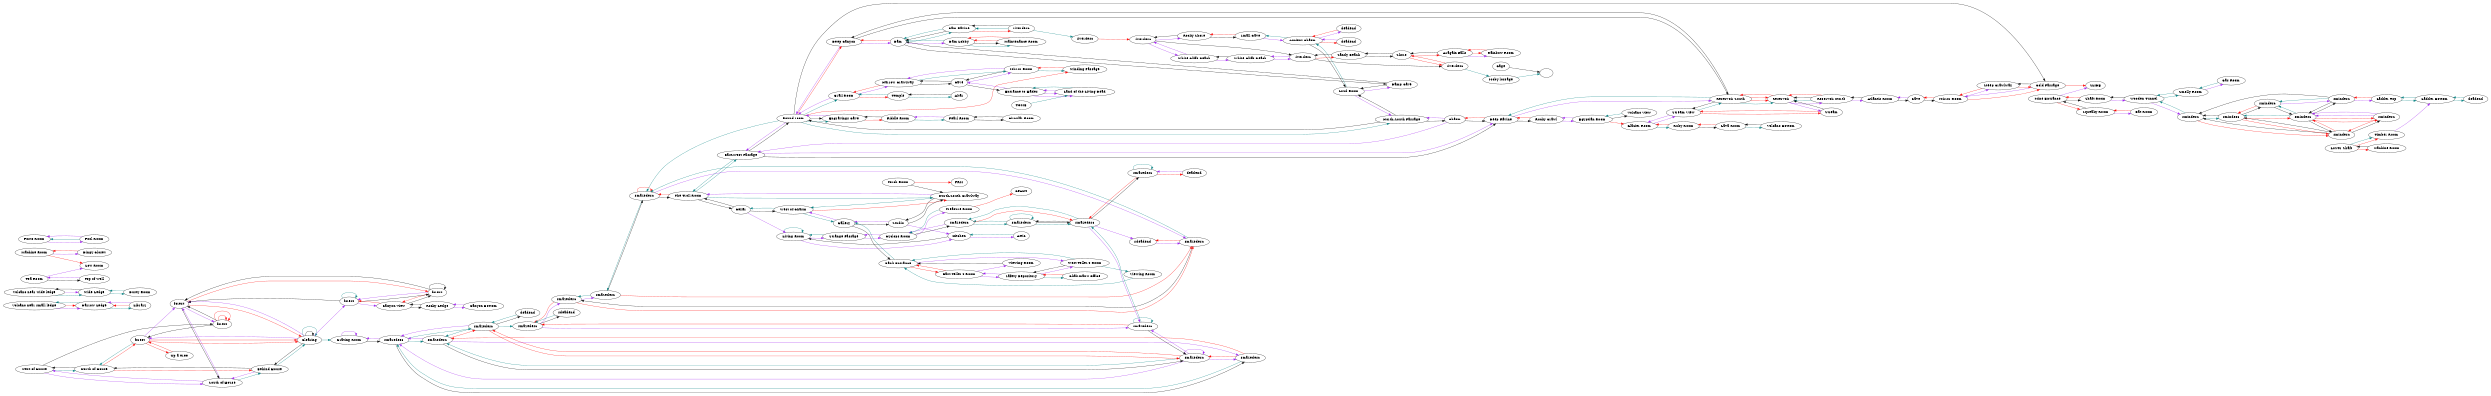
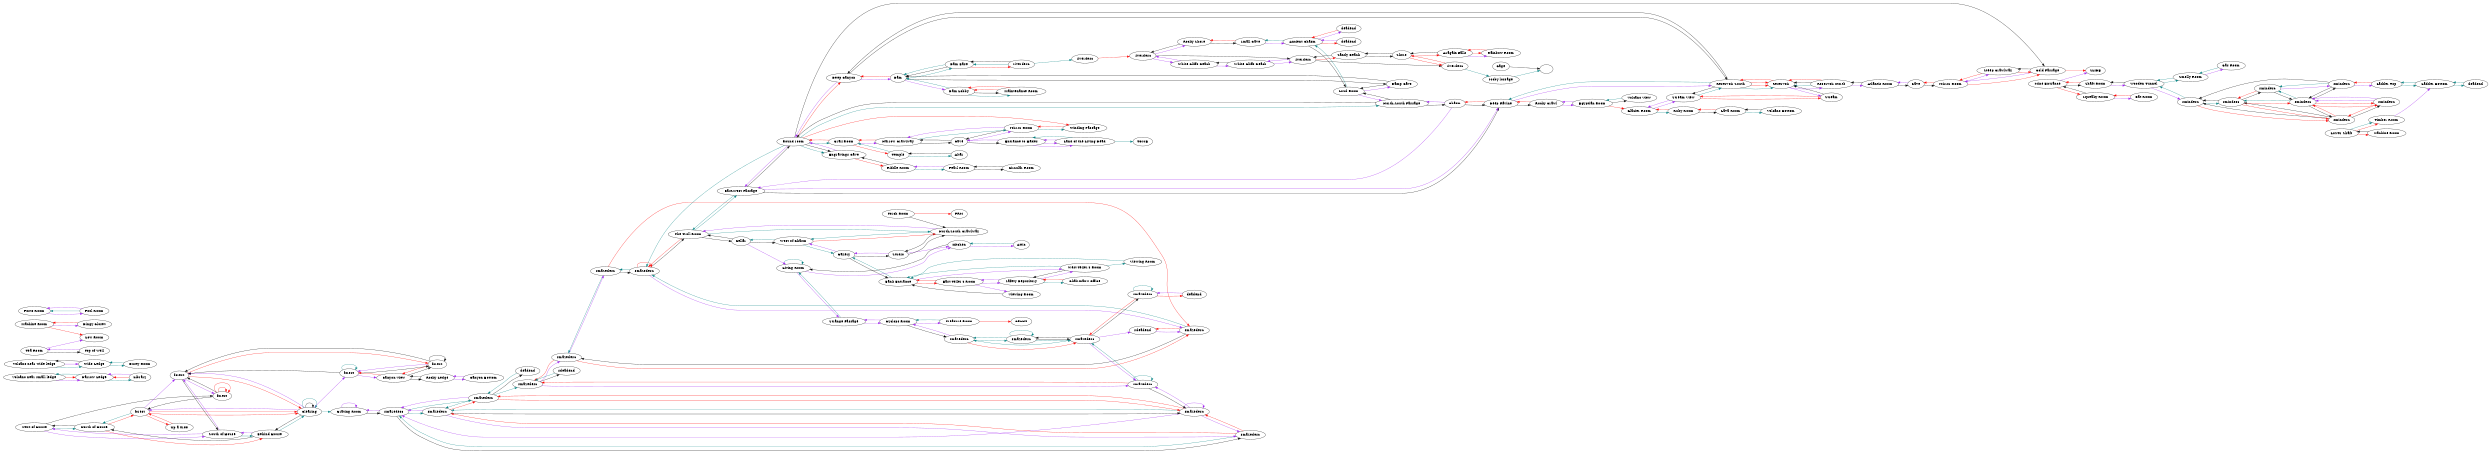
(959, 29) -> (959, 64)
(1048, 100) -> (1123, 142)
(815, 105) -> (820, 140)
